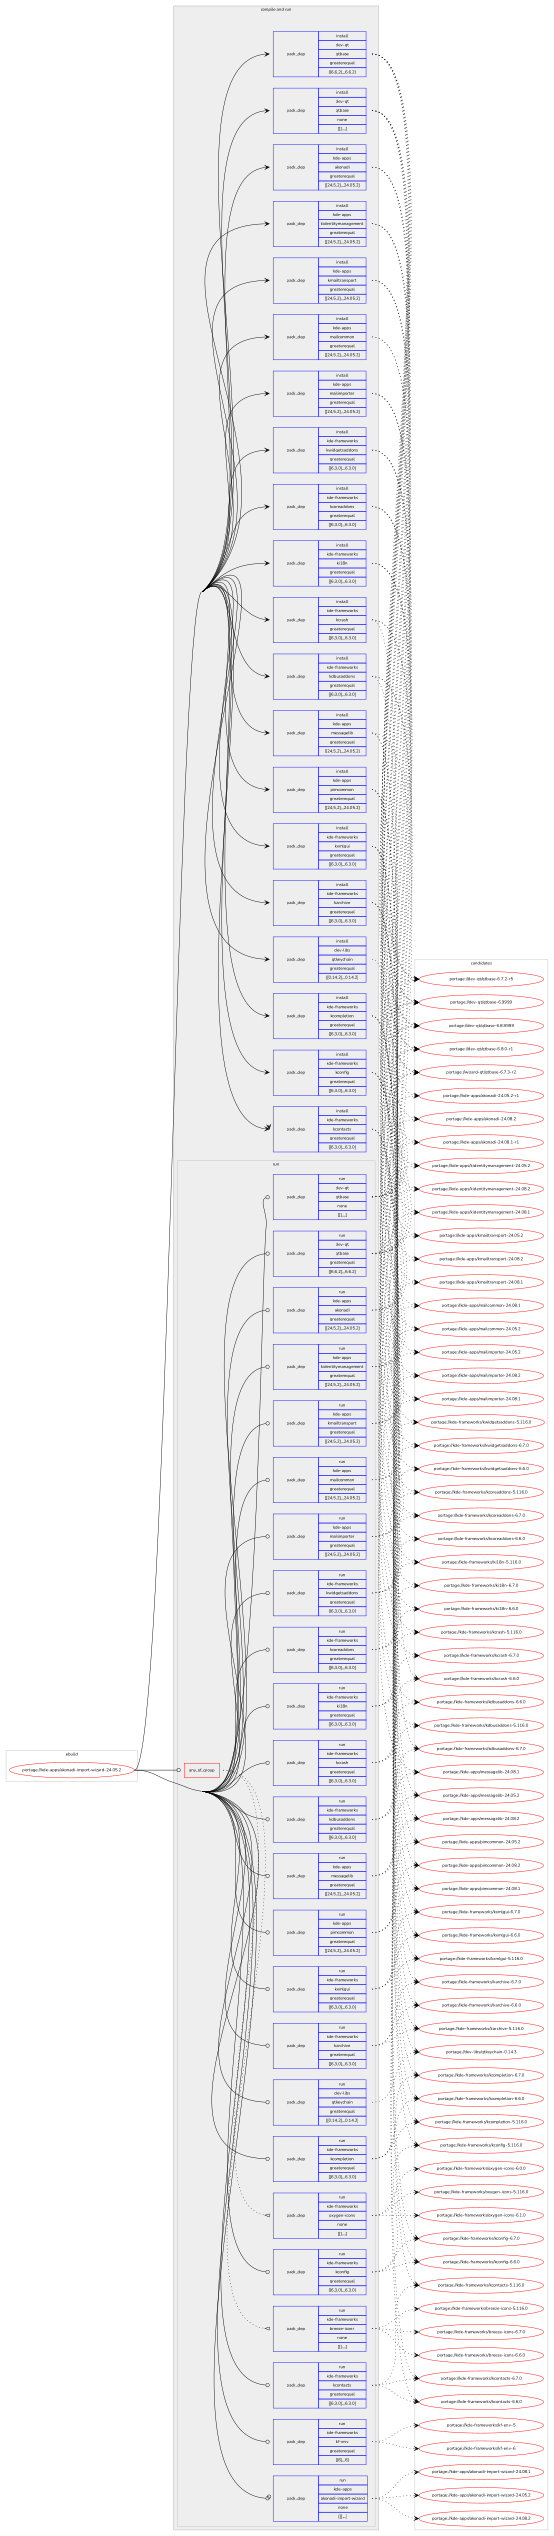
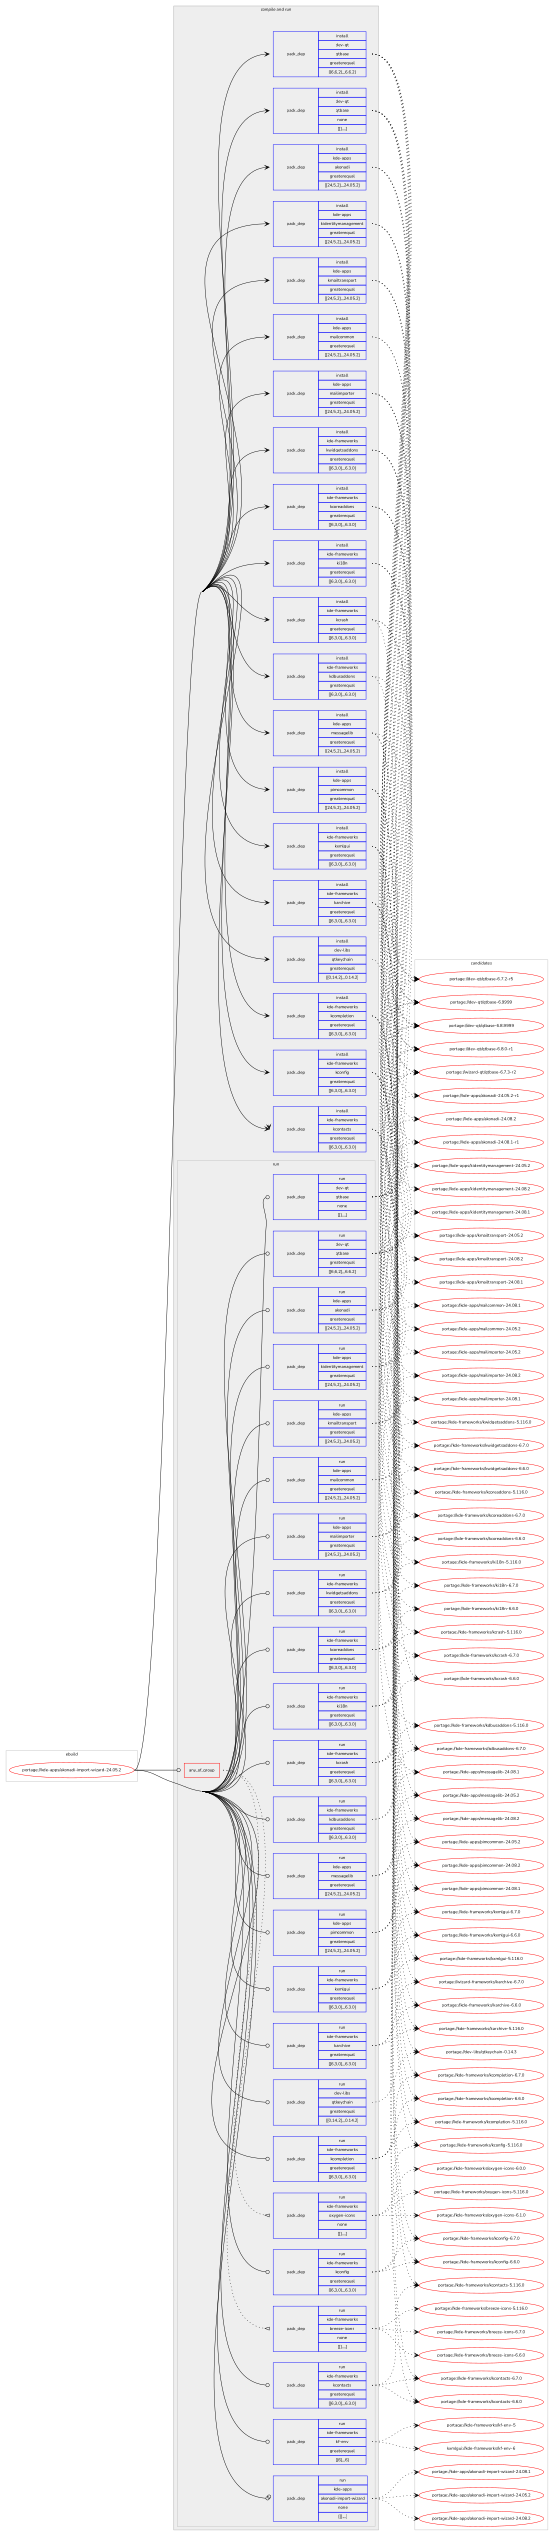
(481, 1702) -> none
(481, 1982) -> (481, 1982)
(481, 2449) -> (481, 2449)
